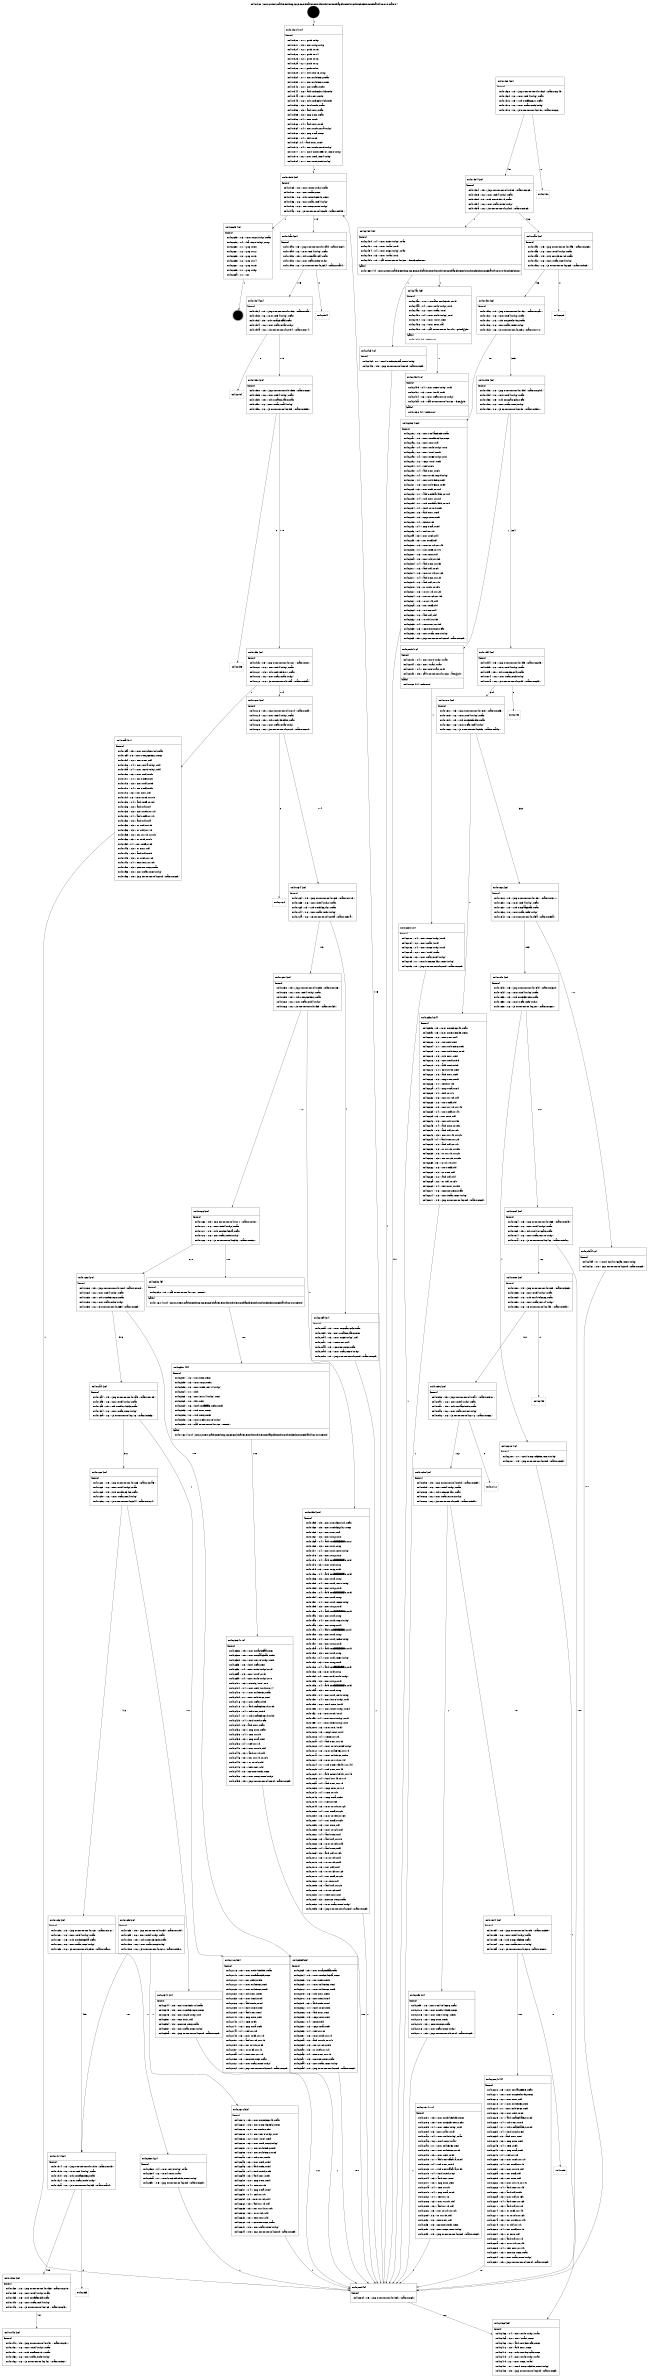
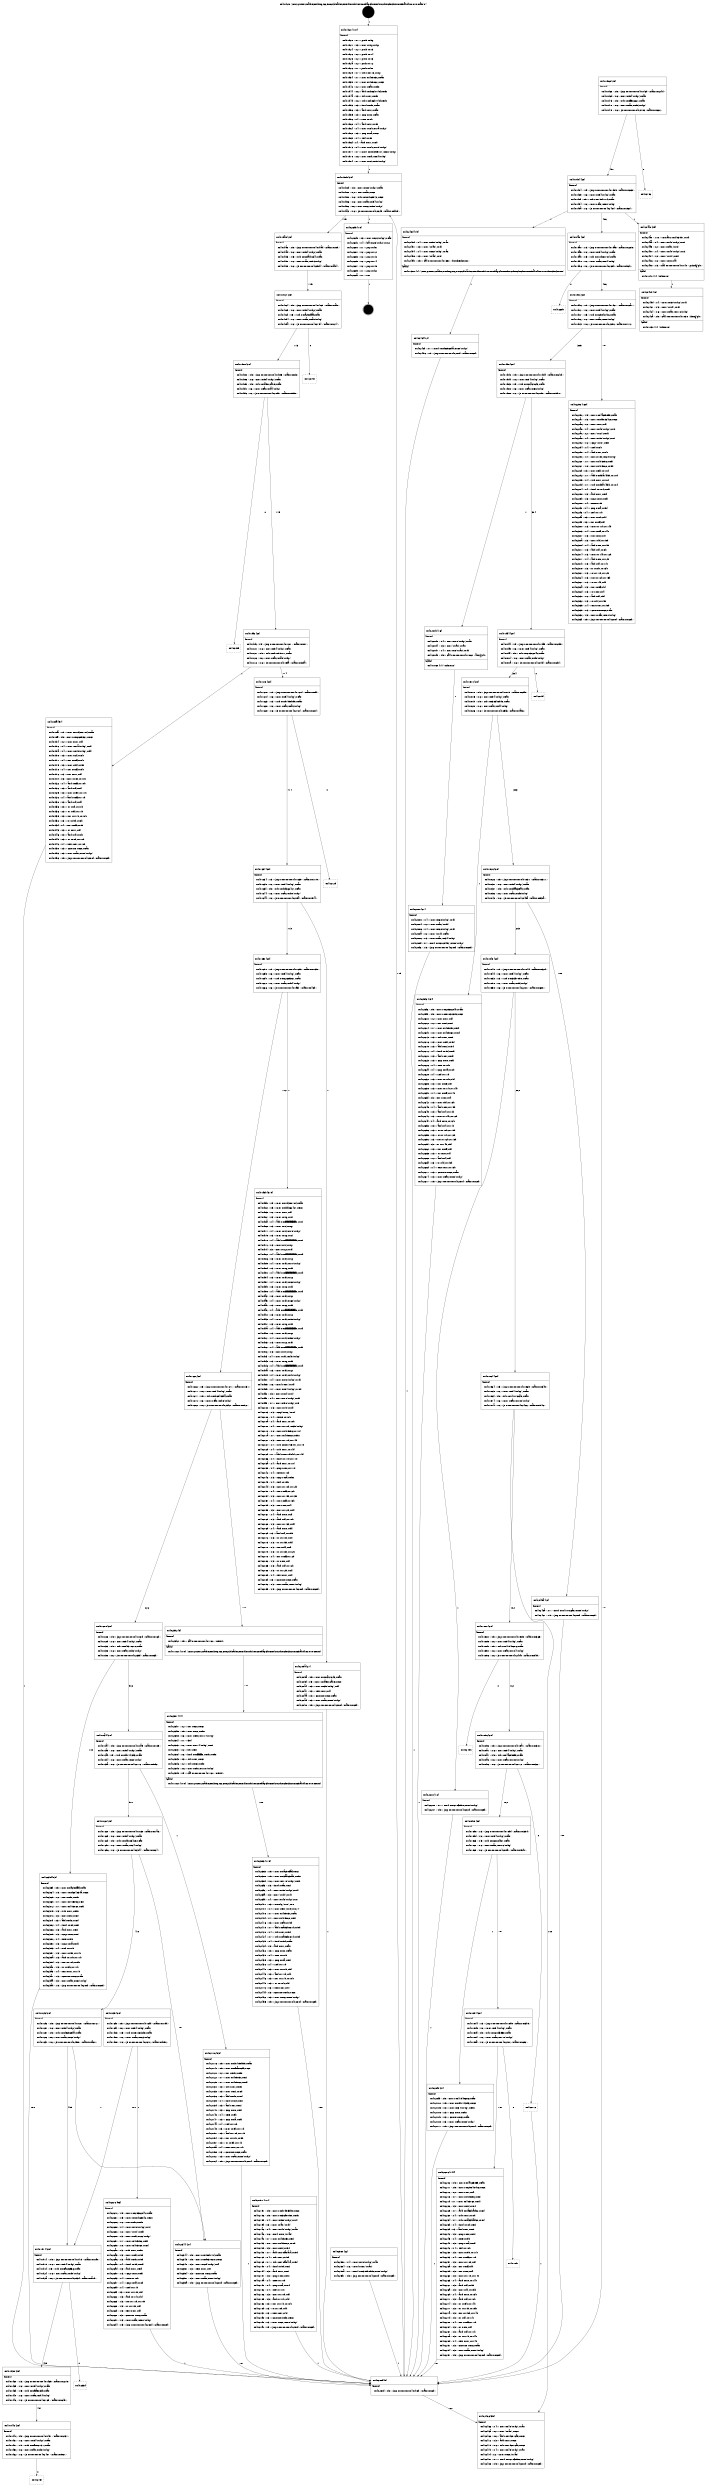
(439, 280) -> (631, 218)
(322, 315) -> none
(144, 2047) -> (112, 2168)
(367, 2098) -> (539, 2280)
none -> (37, 2480)
